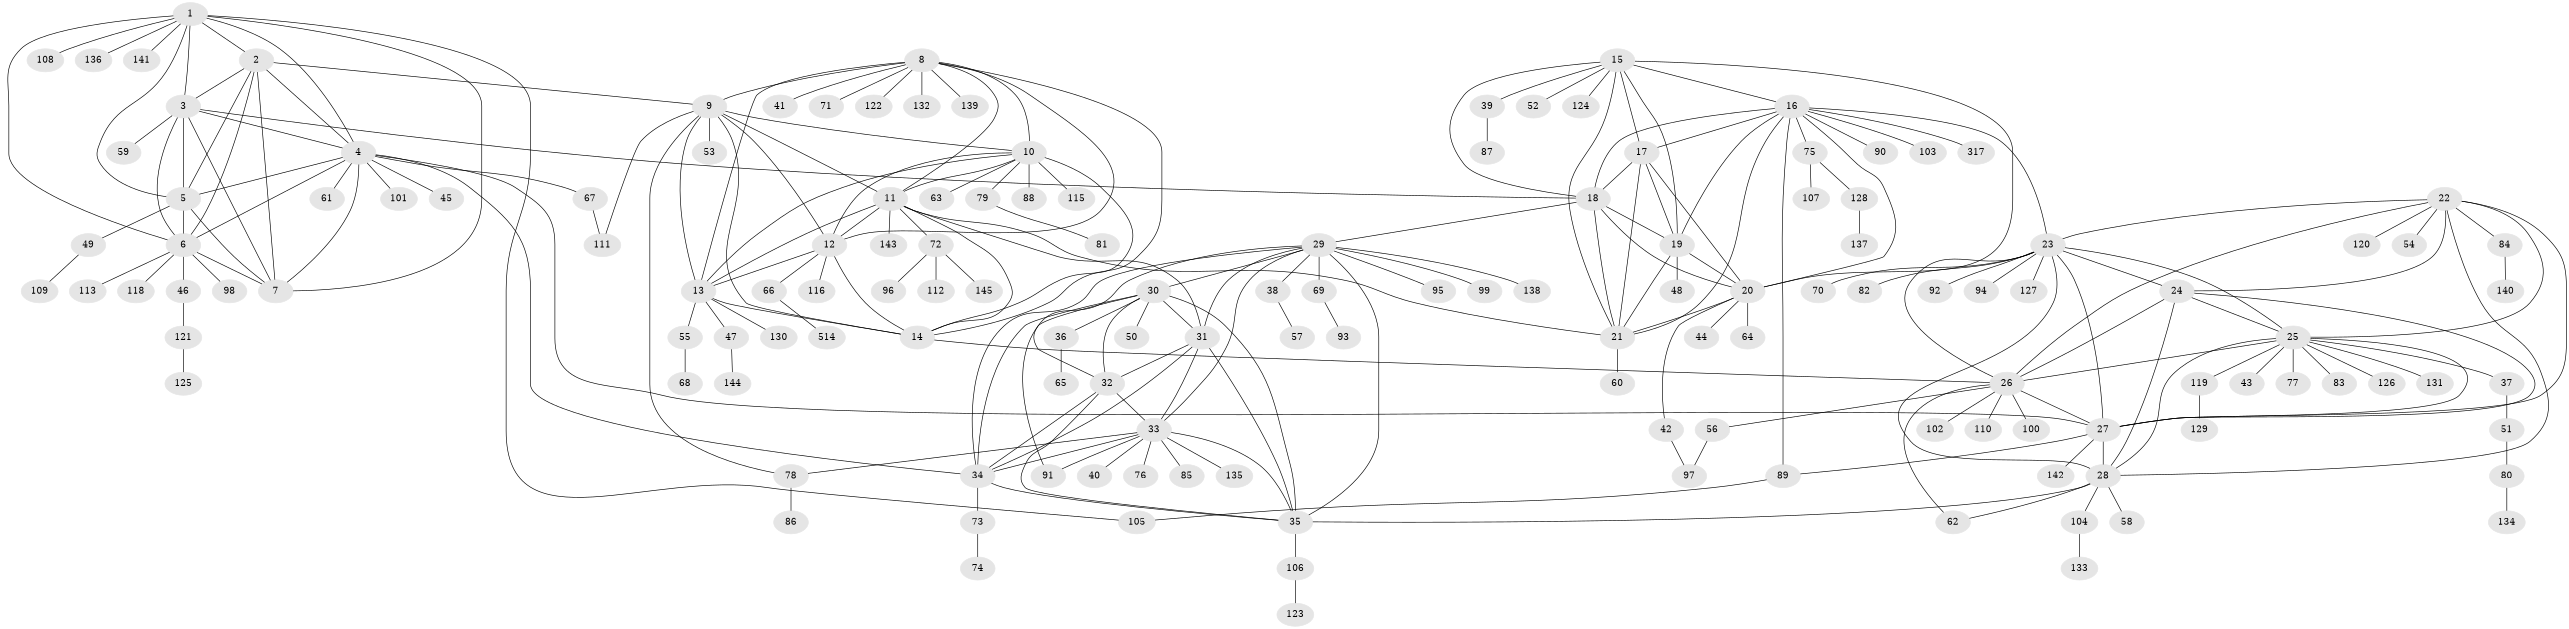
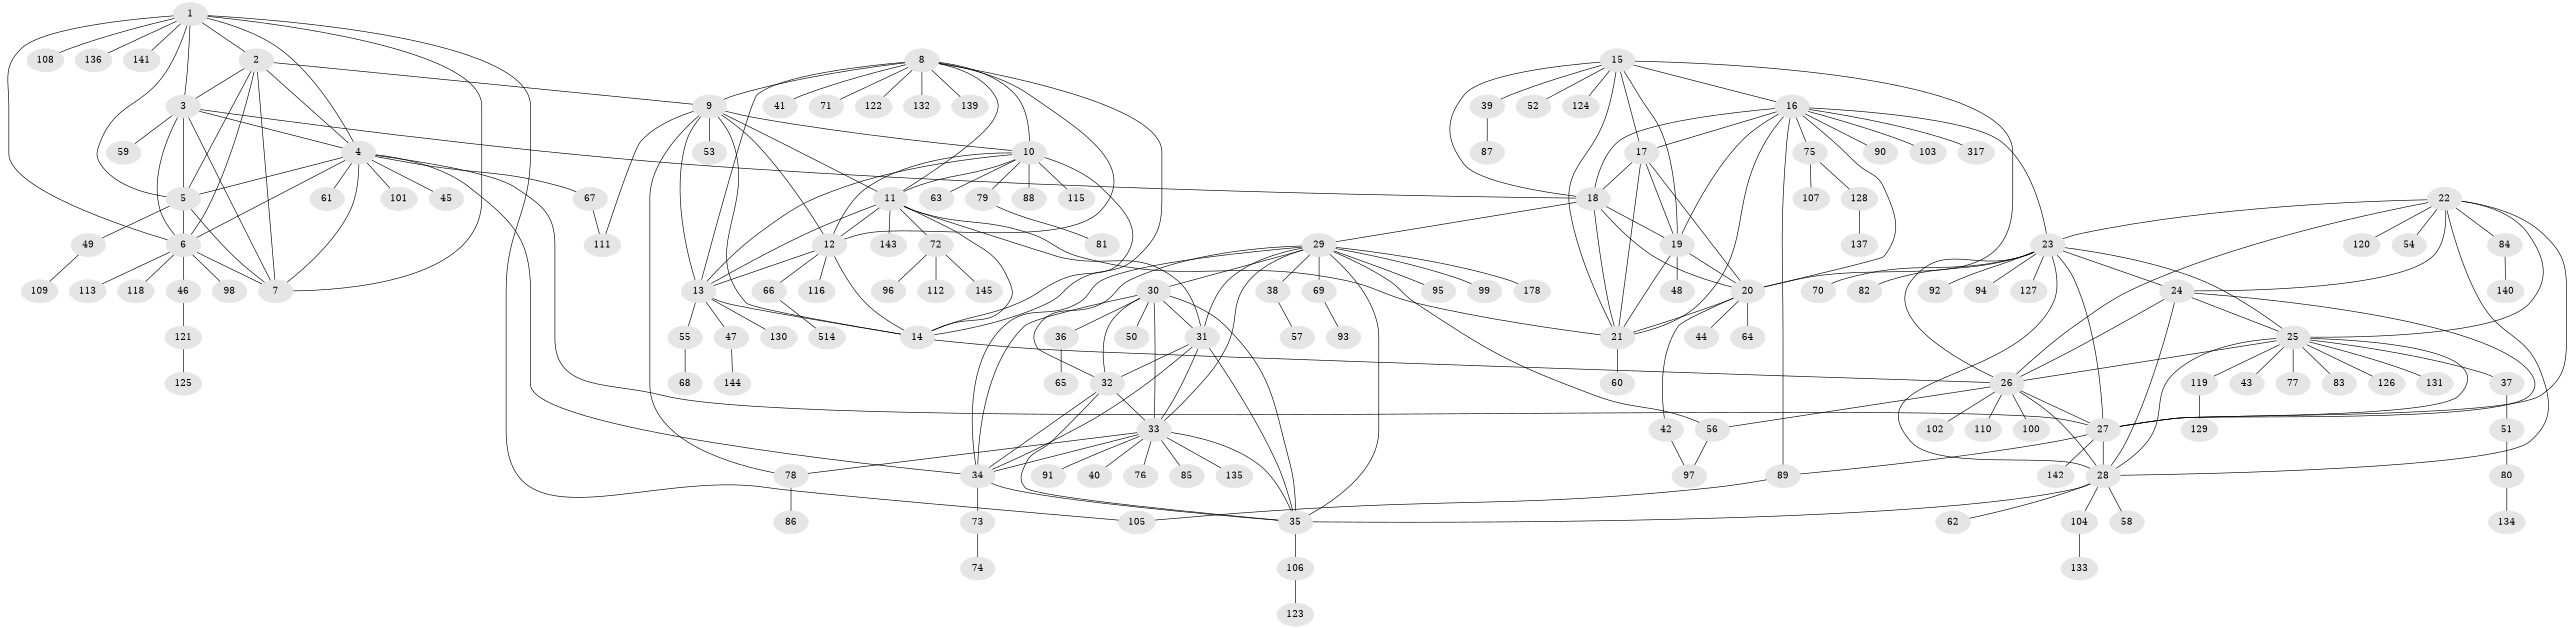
(1532, 291) -> (1532, 291)
(1028, 344) -> (1155, 366)
none -> (1506, 358)
(1909, 423) -> (2062, 424)
